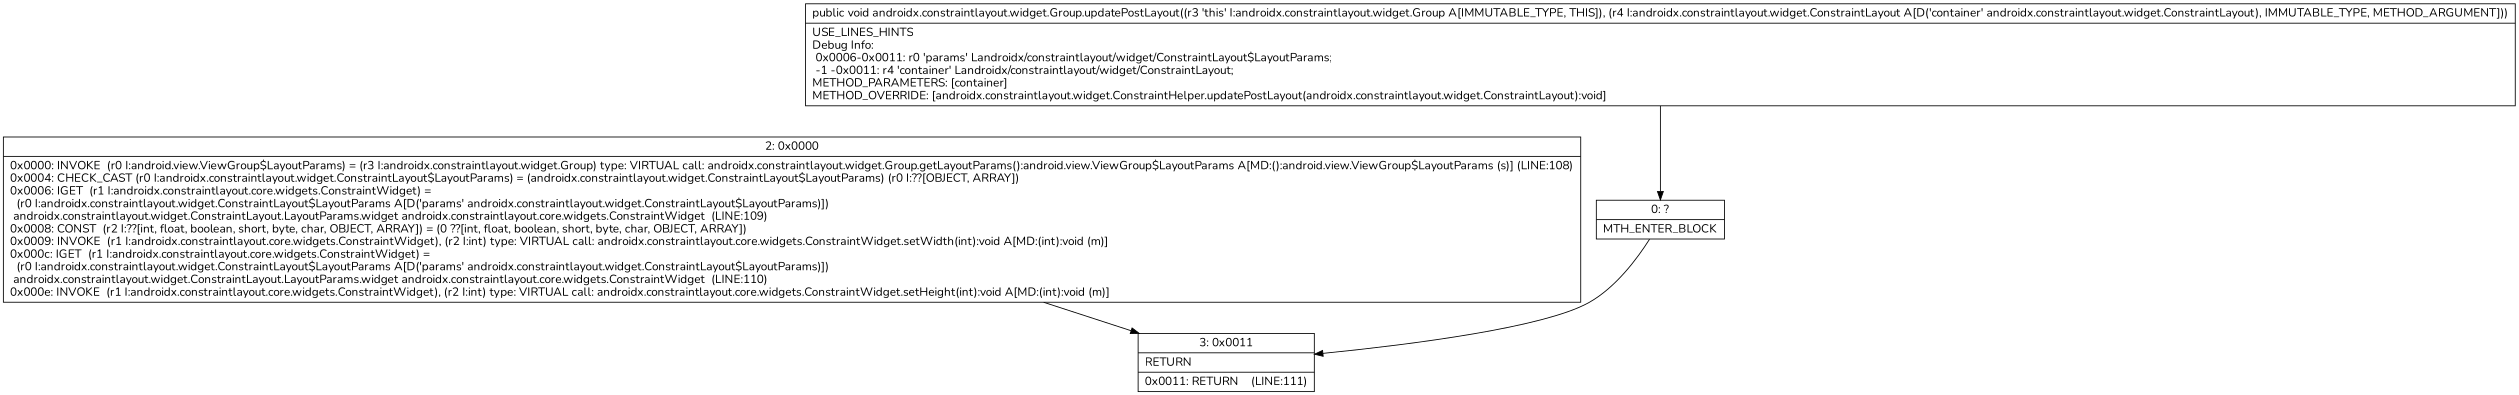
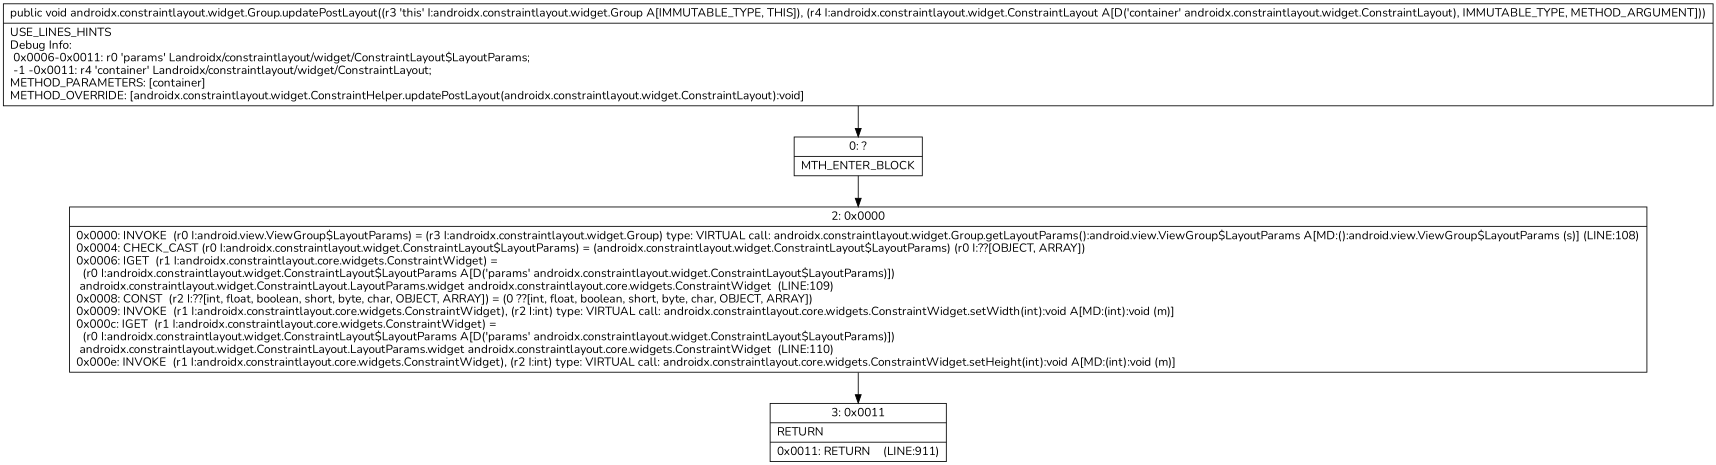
(1501, 329) -> (858, 187)
(1226, 381) -> (858, 451)
